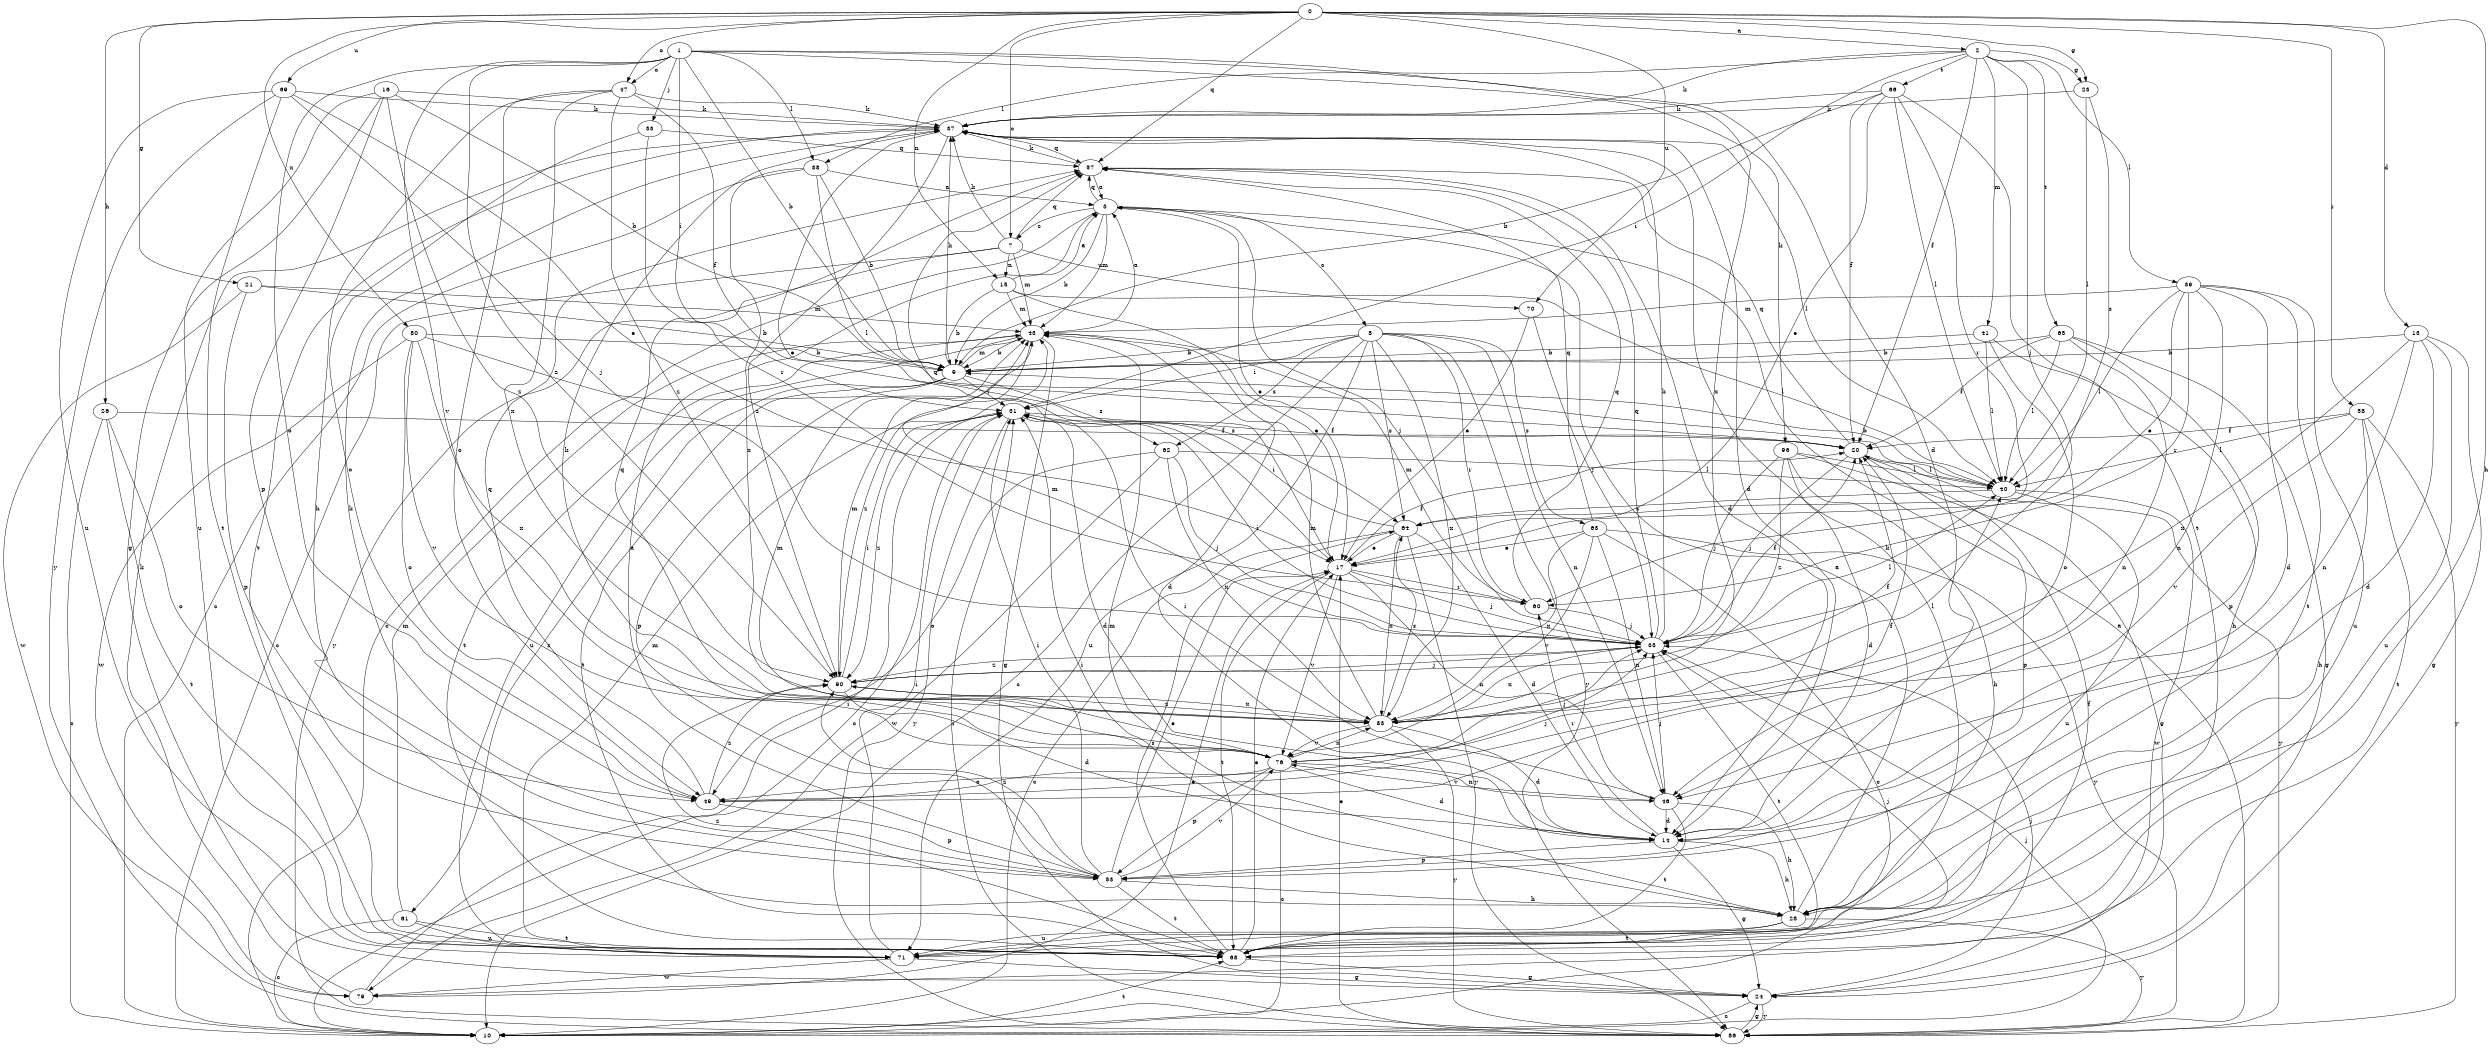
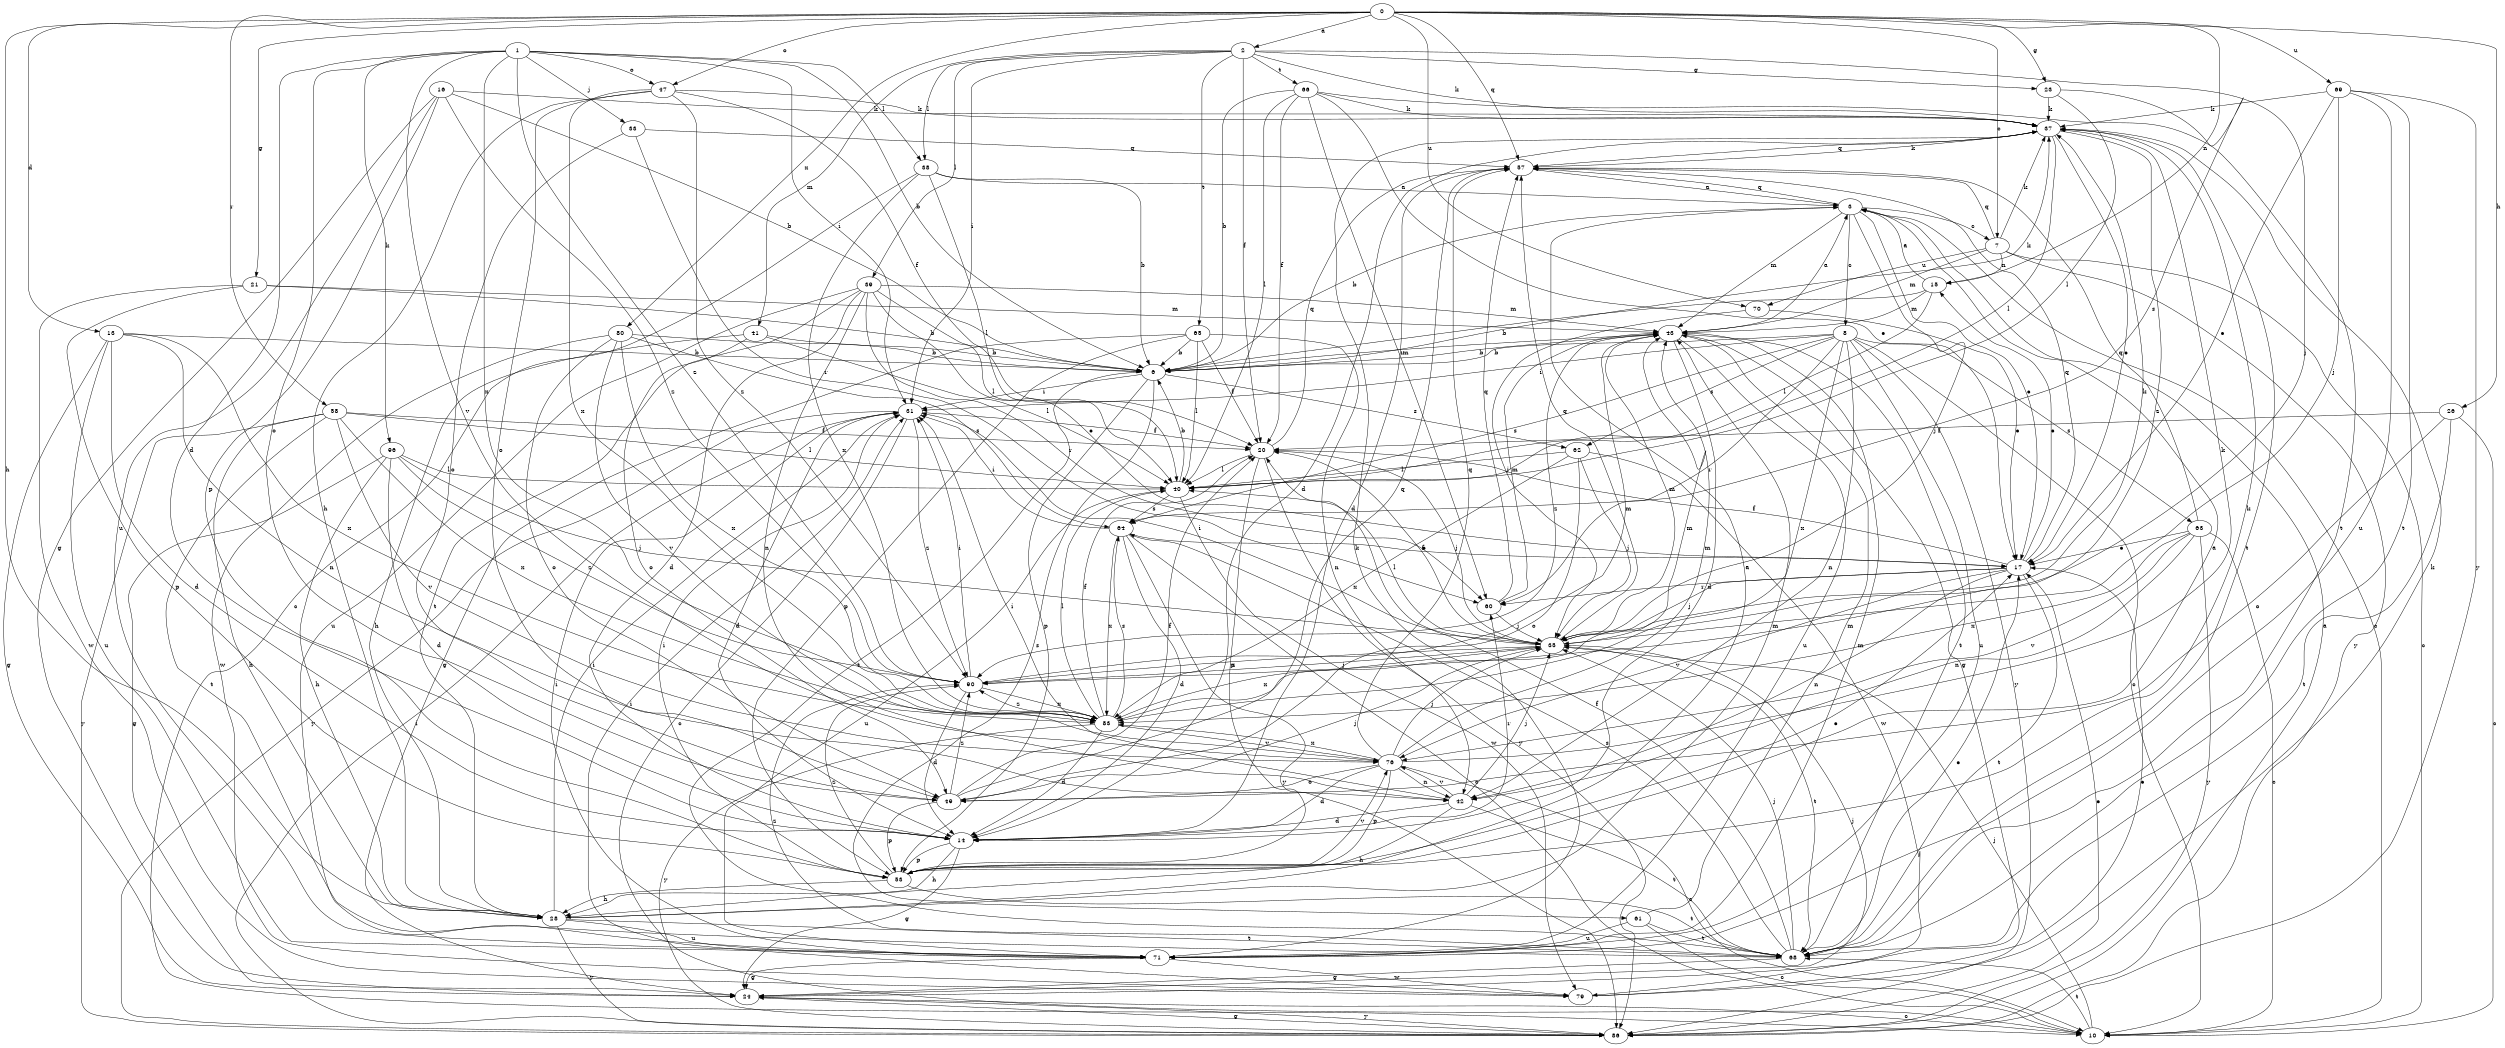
(954, 372) -> (1153, 372)
(1232, 372) -> (2051, 405)
none -> (683, 643)
(1666, 802) -> (1460, 802)
